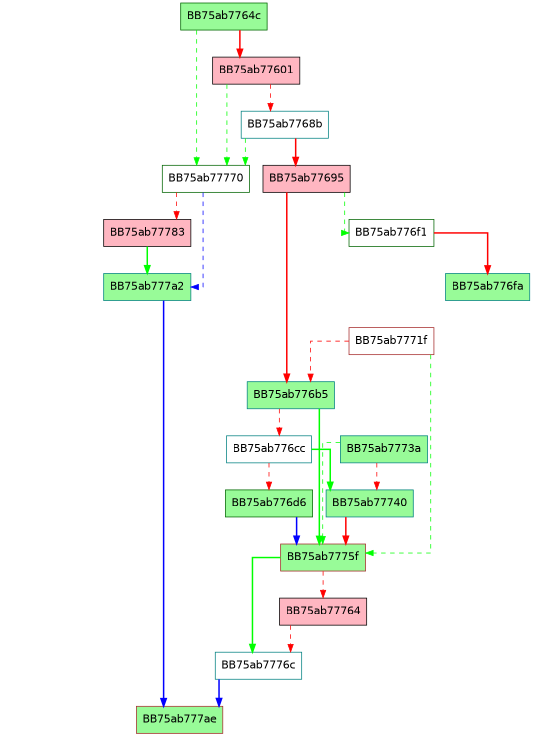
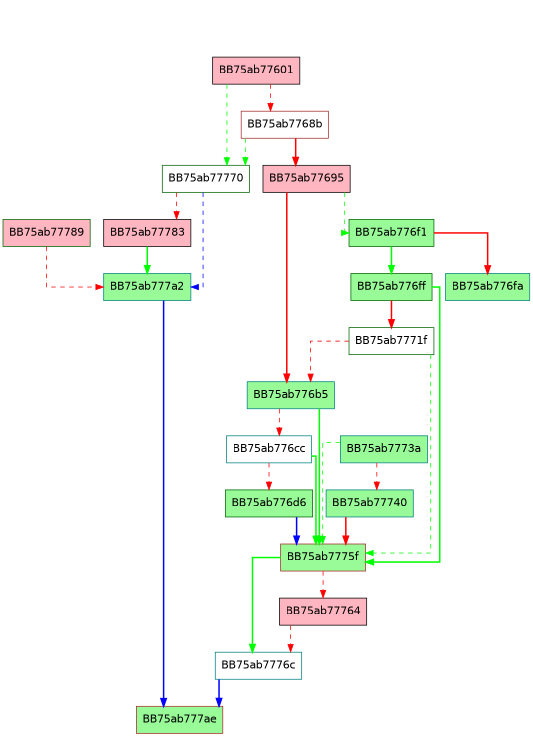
(224, 17) -> none
(285, 125) -> (285, 125)
none -> (47, 233)
(391, 233) -> (391, 233)
none -> (391, 287)
(391, 341) -> (391, 341)
(330, 456) -> (316, 494)
